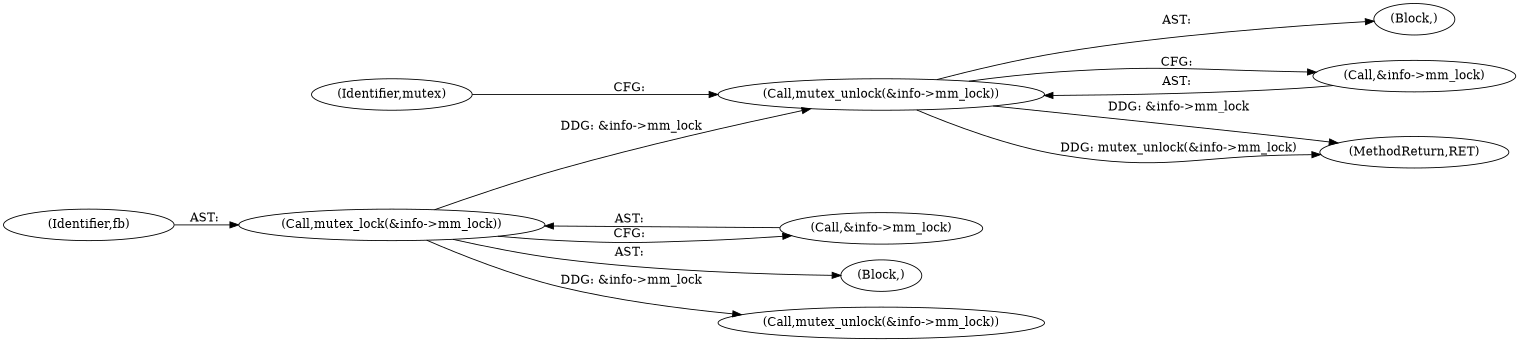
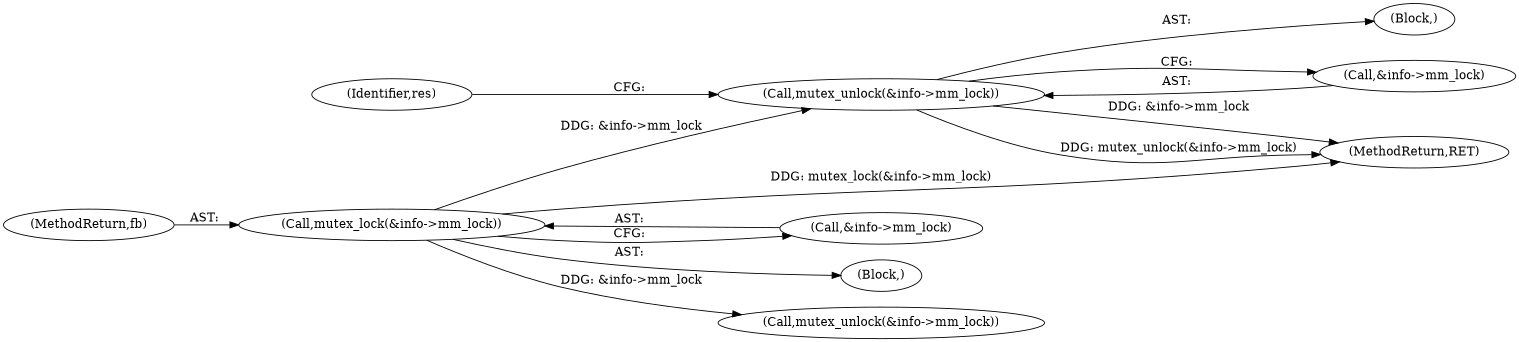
(392, 94) -> (392, 94)
none -> (917, 190)
(89, 225) -> (89, 225)
